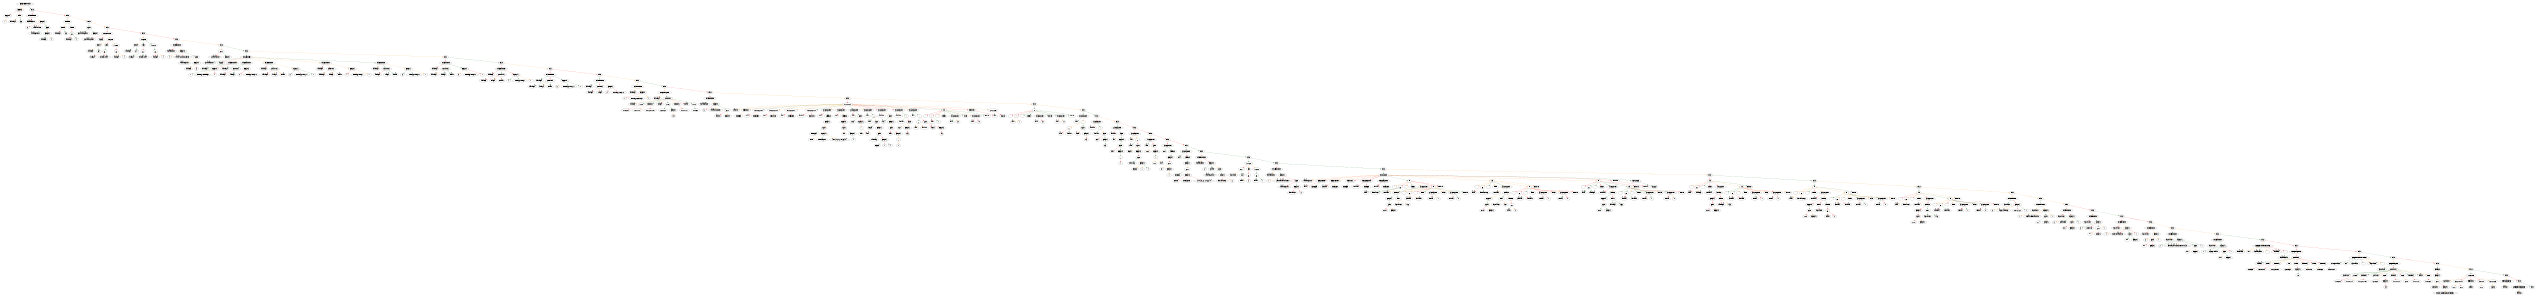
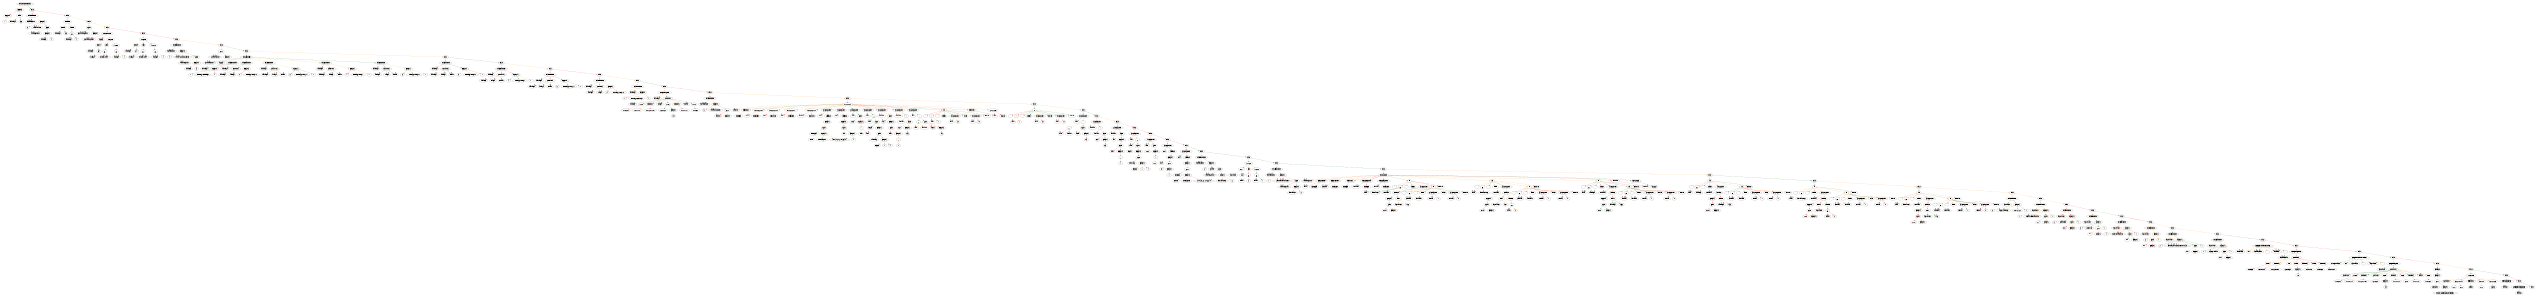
(25, 4) -> (25, 4)
(2259, 264) -> none
